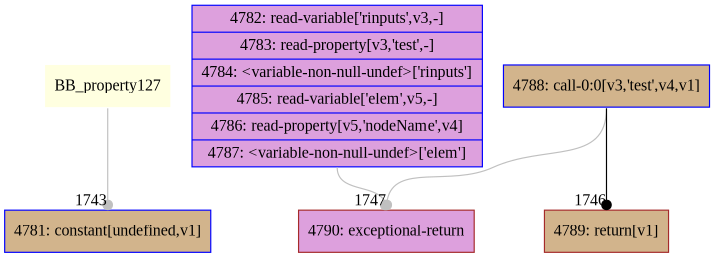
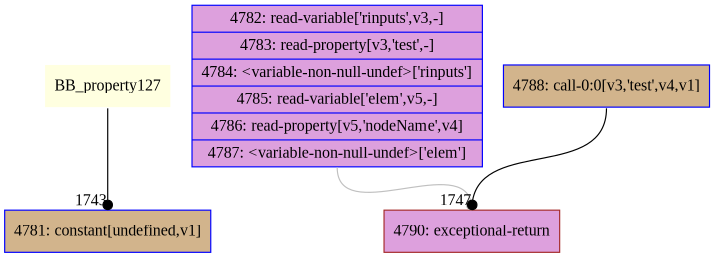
(108, 154) -> (108, 154)
(504, 164) -> (544, 158)
(606, 231) -> none
